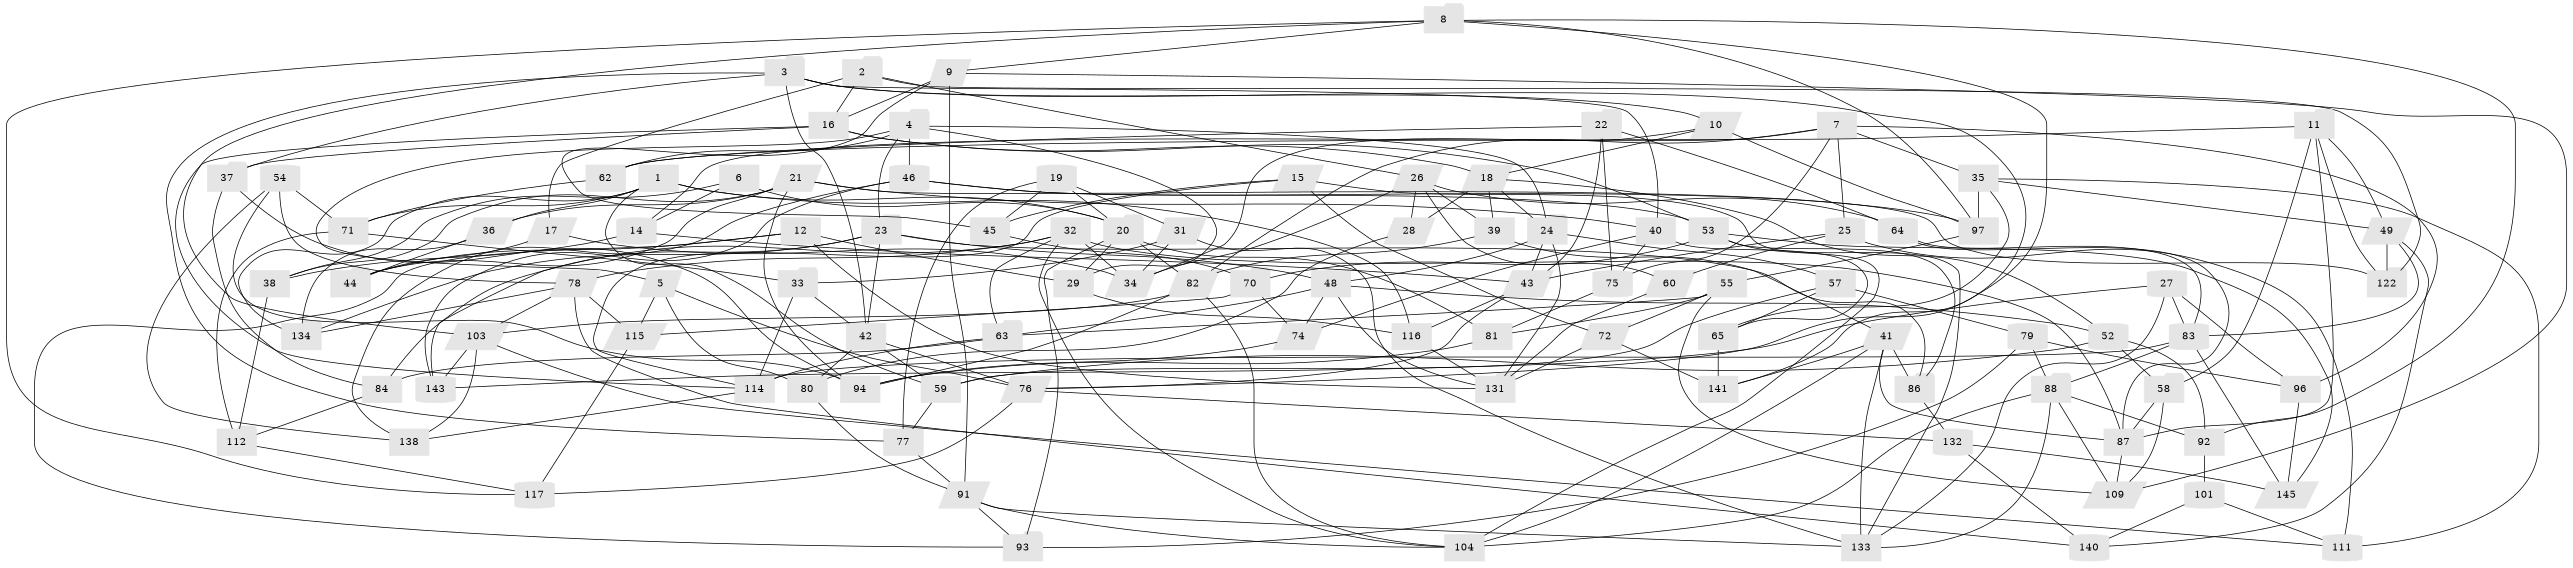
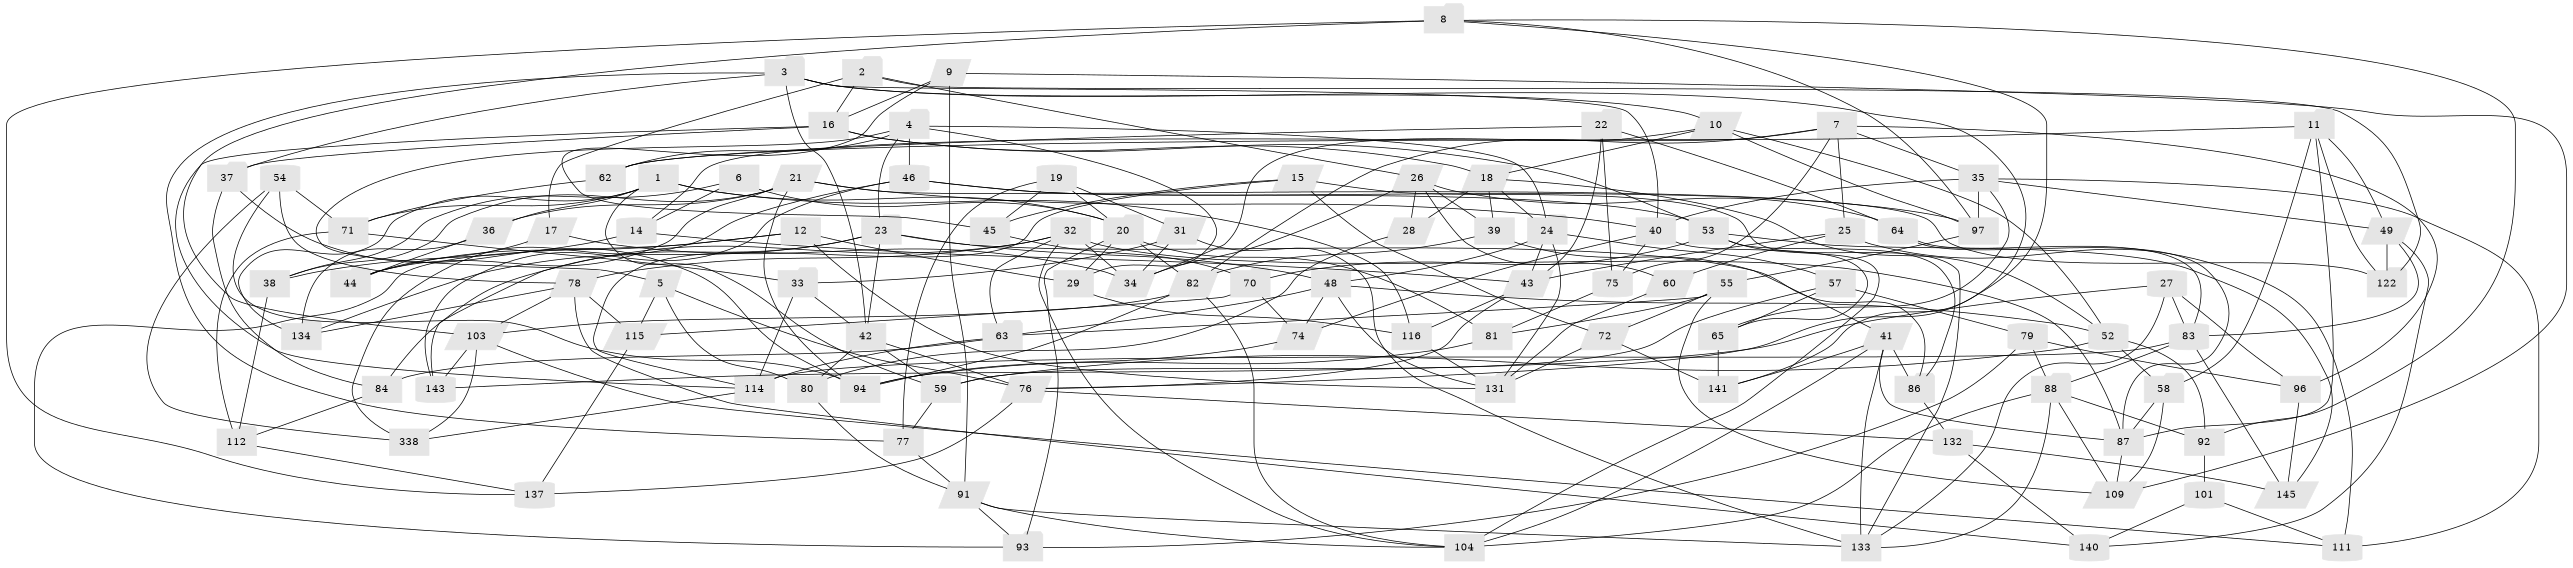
(1195, 46) -> none
none -> (1940, 189)
none -> (1816, 191)
(409, 442) -> (409, 442)
(535, 495) -> (535, 495)
